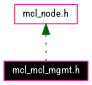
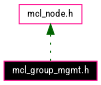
(46, 71) -> (51, 71)
